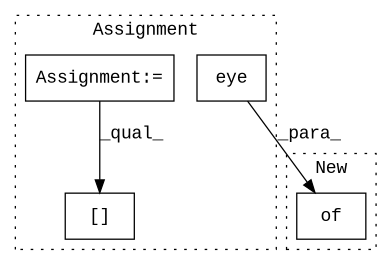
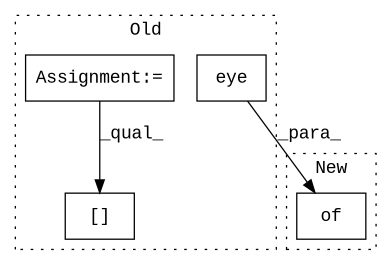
(146, 30) -> (146, 30)
